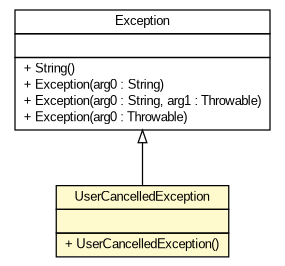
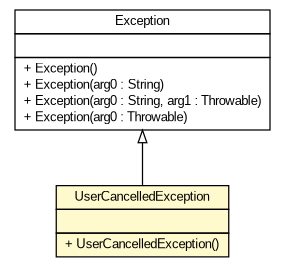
(49, 69) -> (61, 69)
